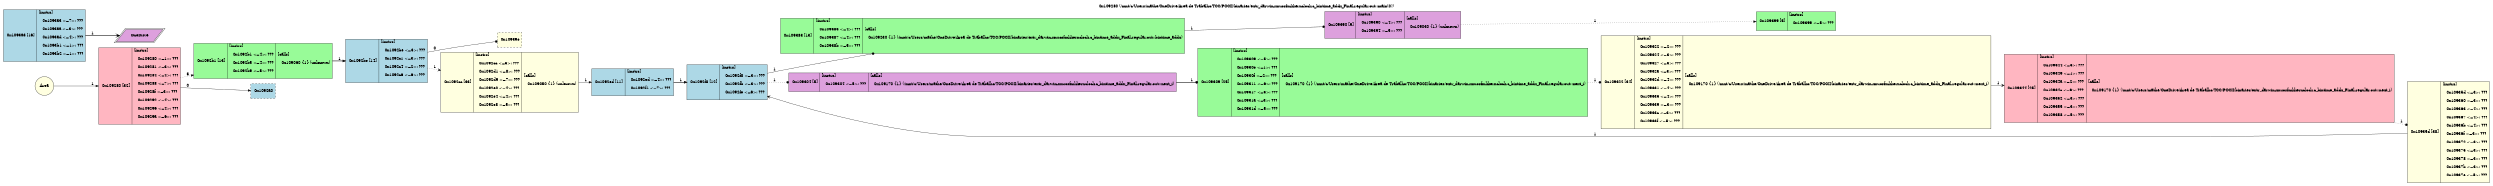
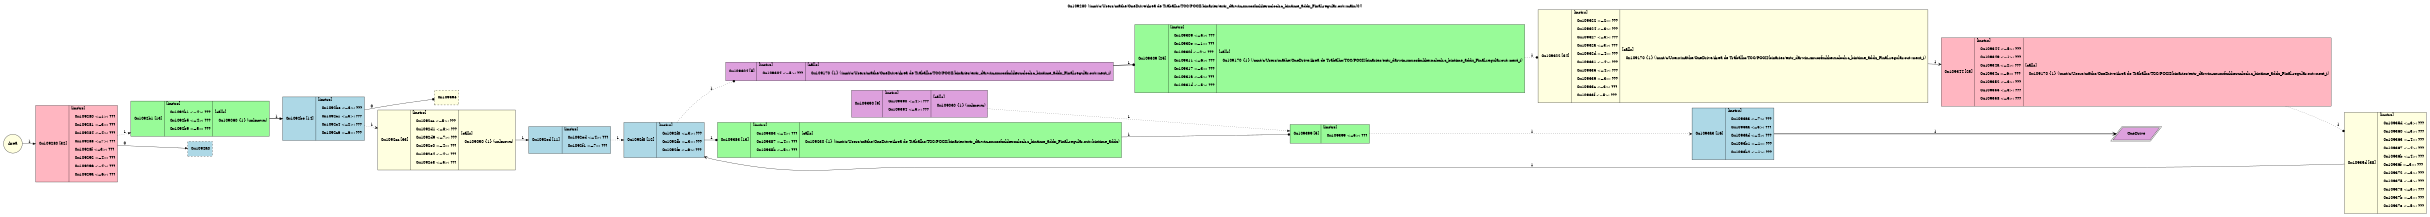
(1254, 29) -> (1205, 136)
(187, 74) -> (124, 132)
(679, 82) -> (616, 140)
none -> (1529, 134)
